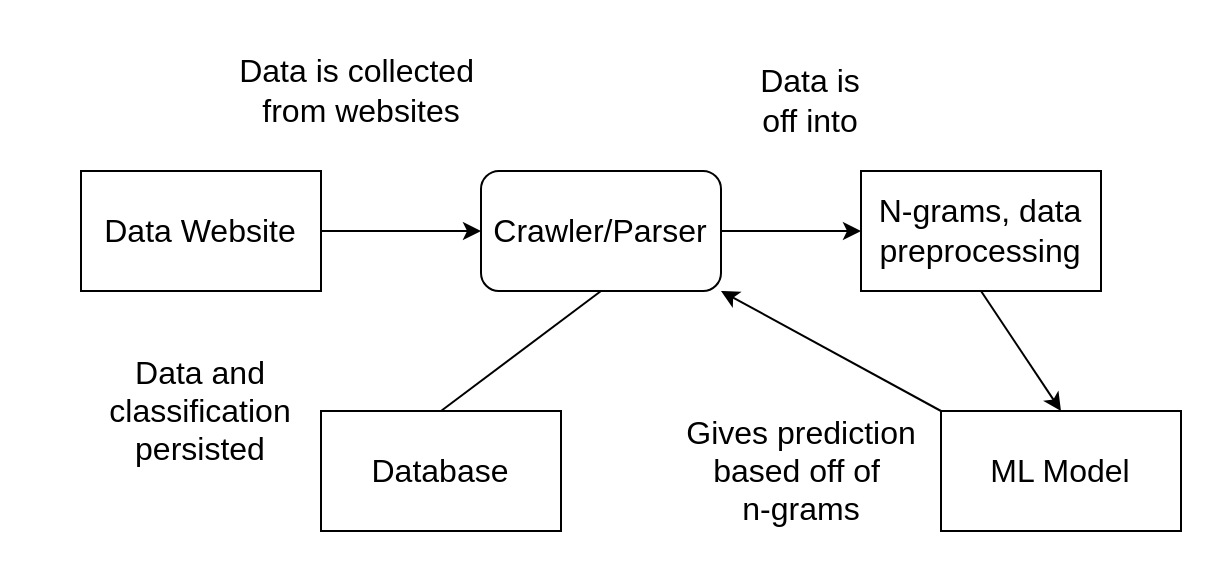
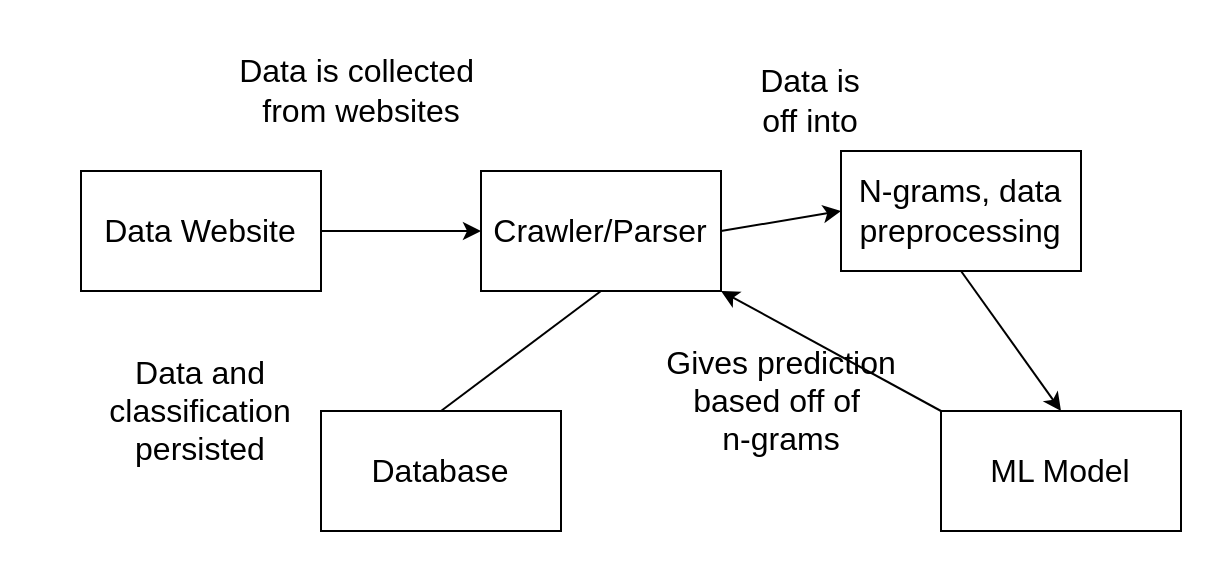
(601, 231) -> (601, 231)
(981, 231) -> (961, 211)
(801, 471) -> (781, 401)
